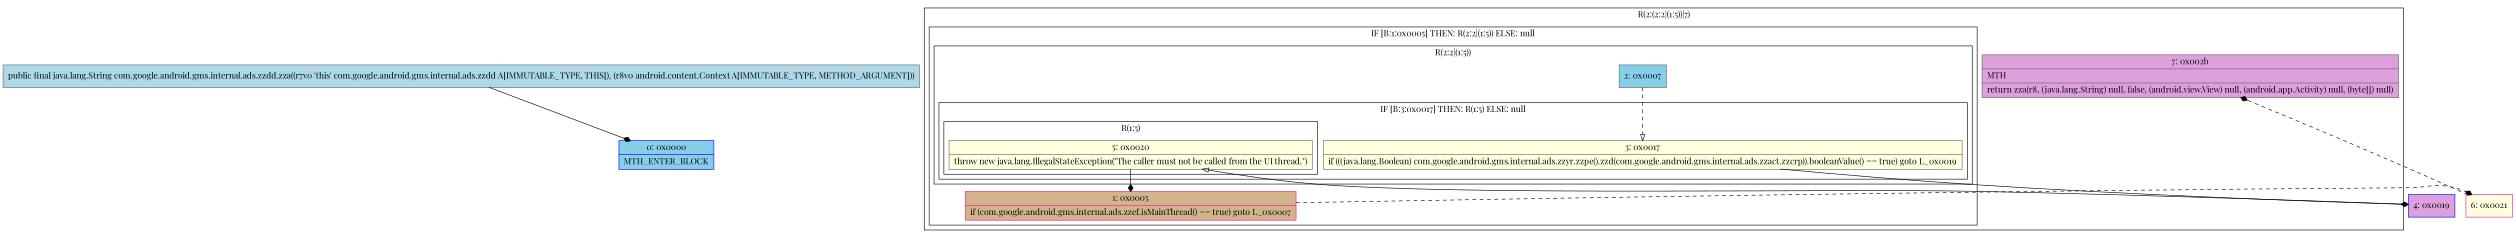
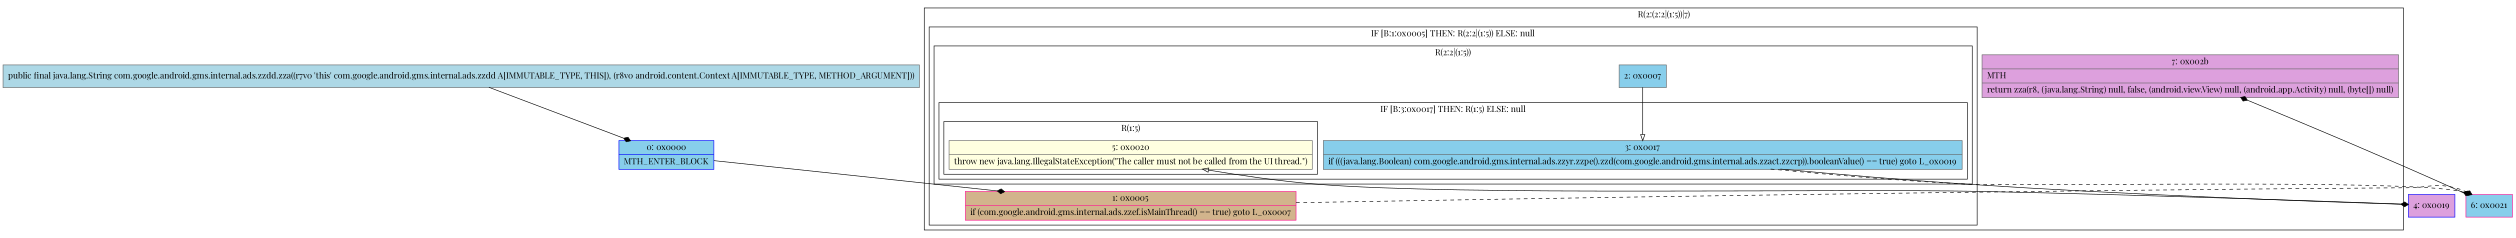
(1643, 111) -> (1643, 111)
(2358, 147) -> (2358, 147)
(1643, 155) -> (1643, 155)
(1131, 177) -> (856, 176)
none -> (2117, 184)
(2489, 206) -> (2489, 206)
